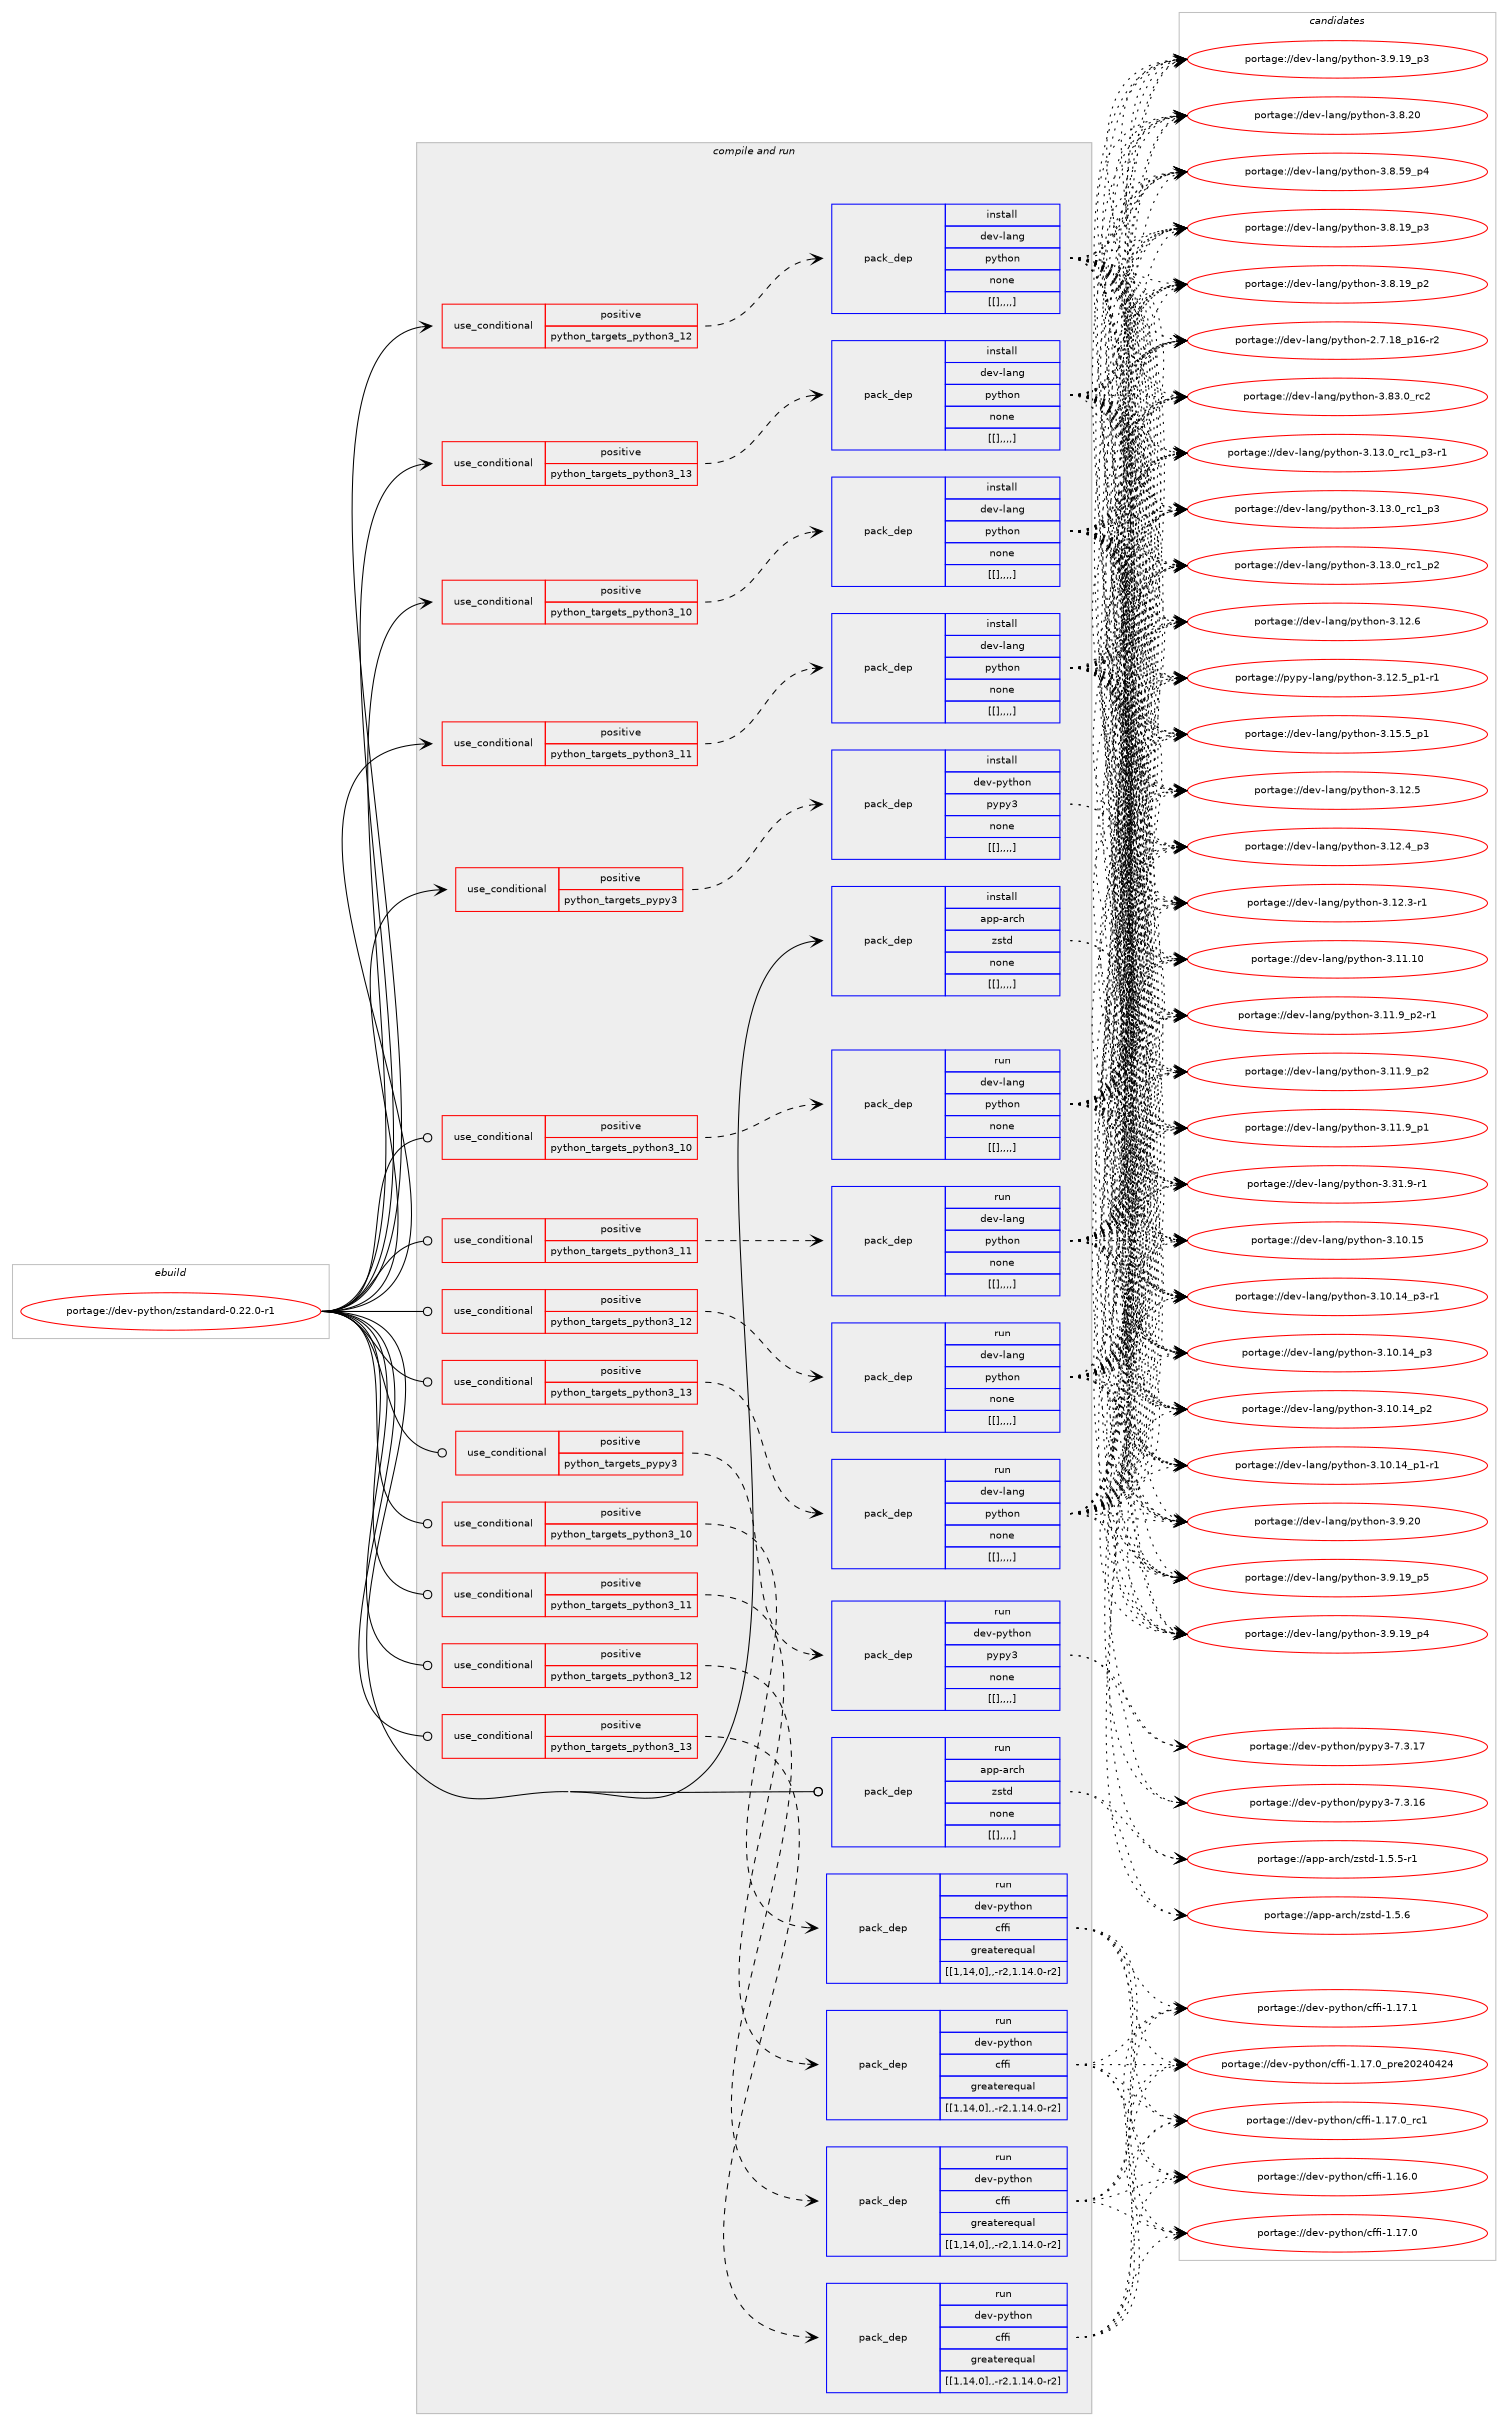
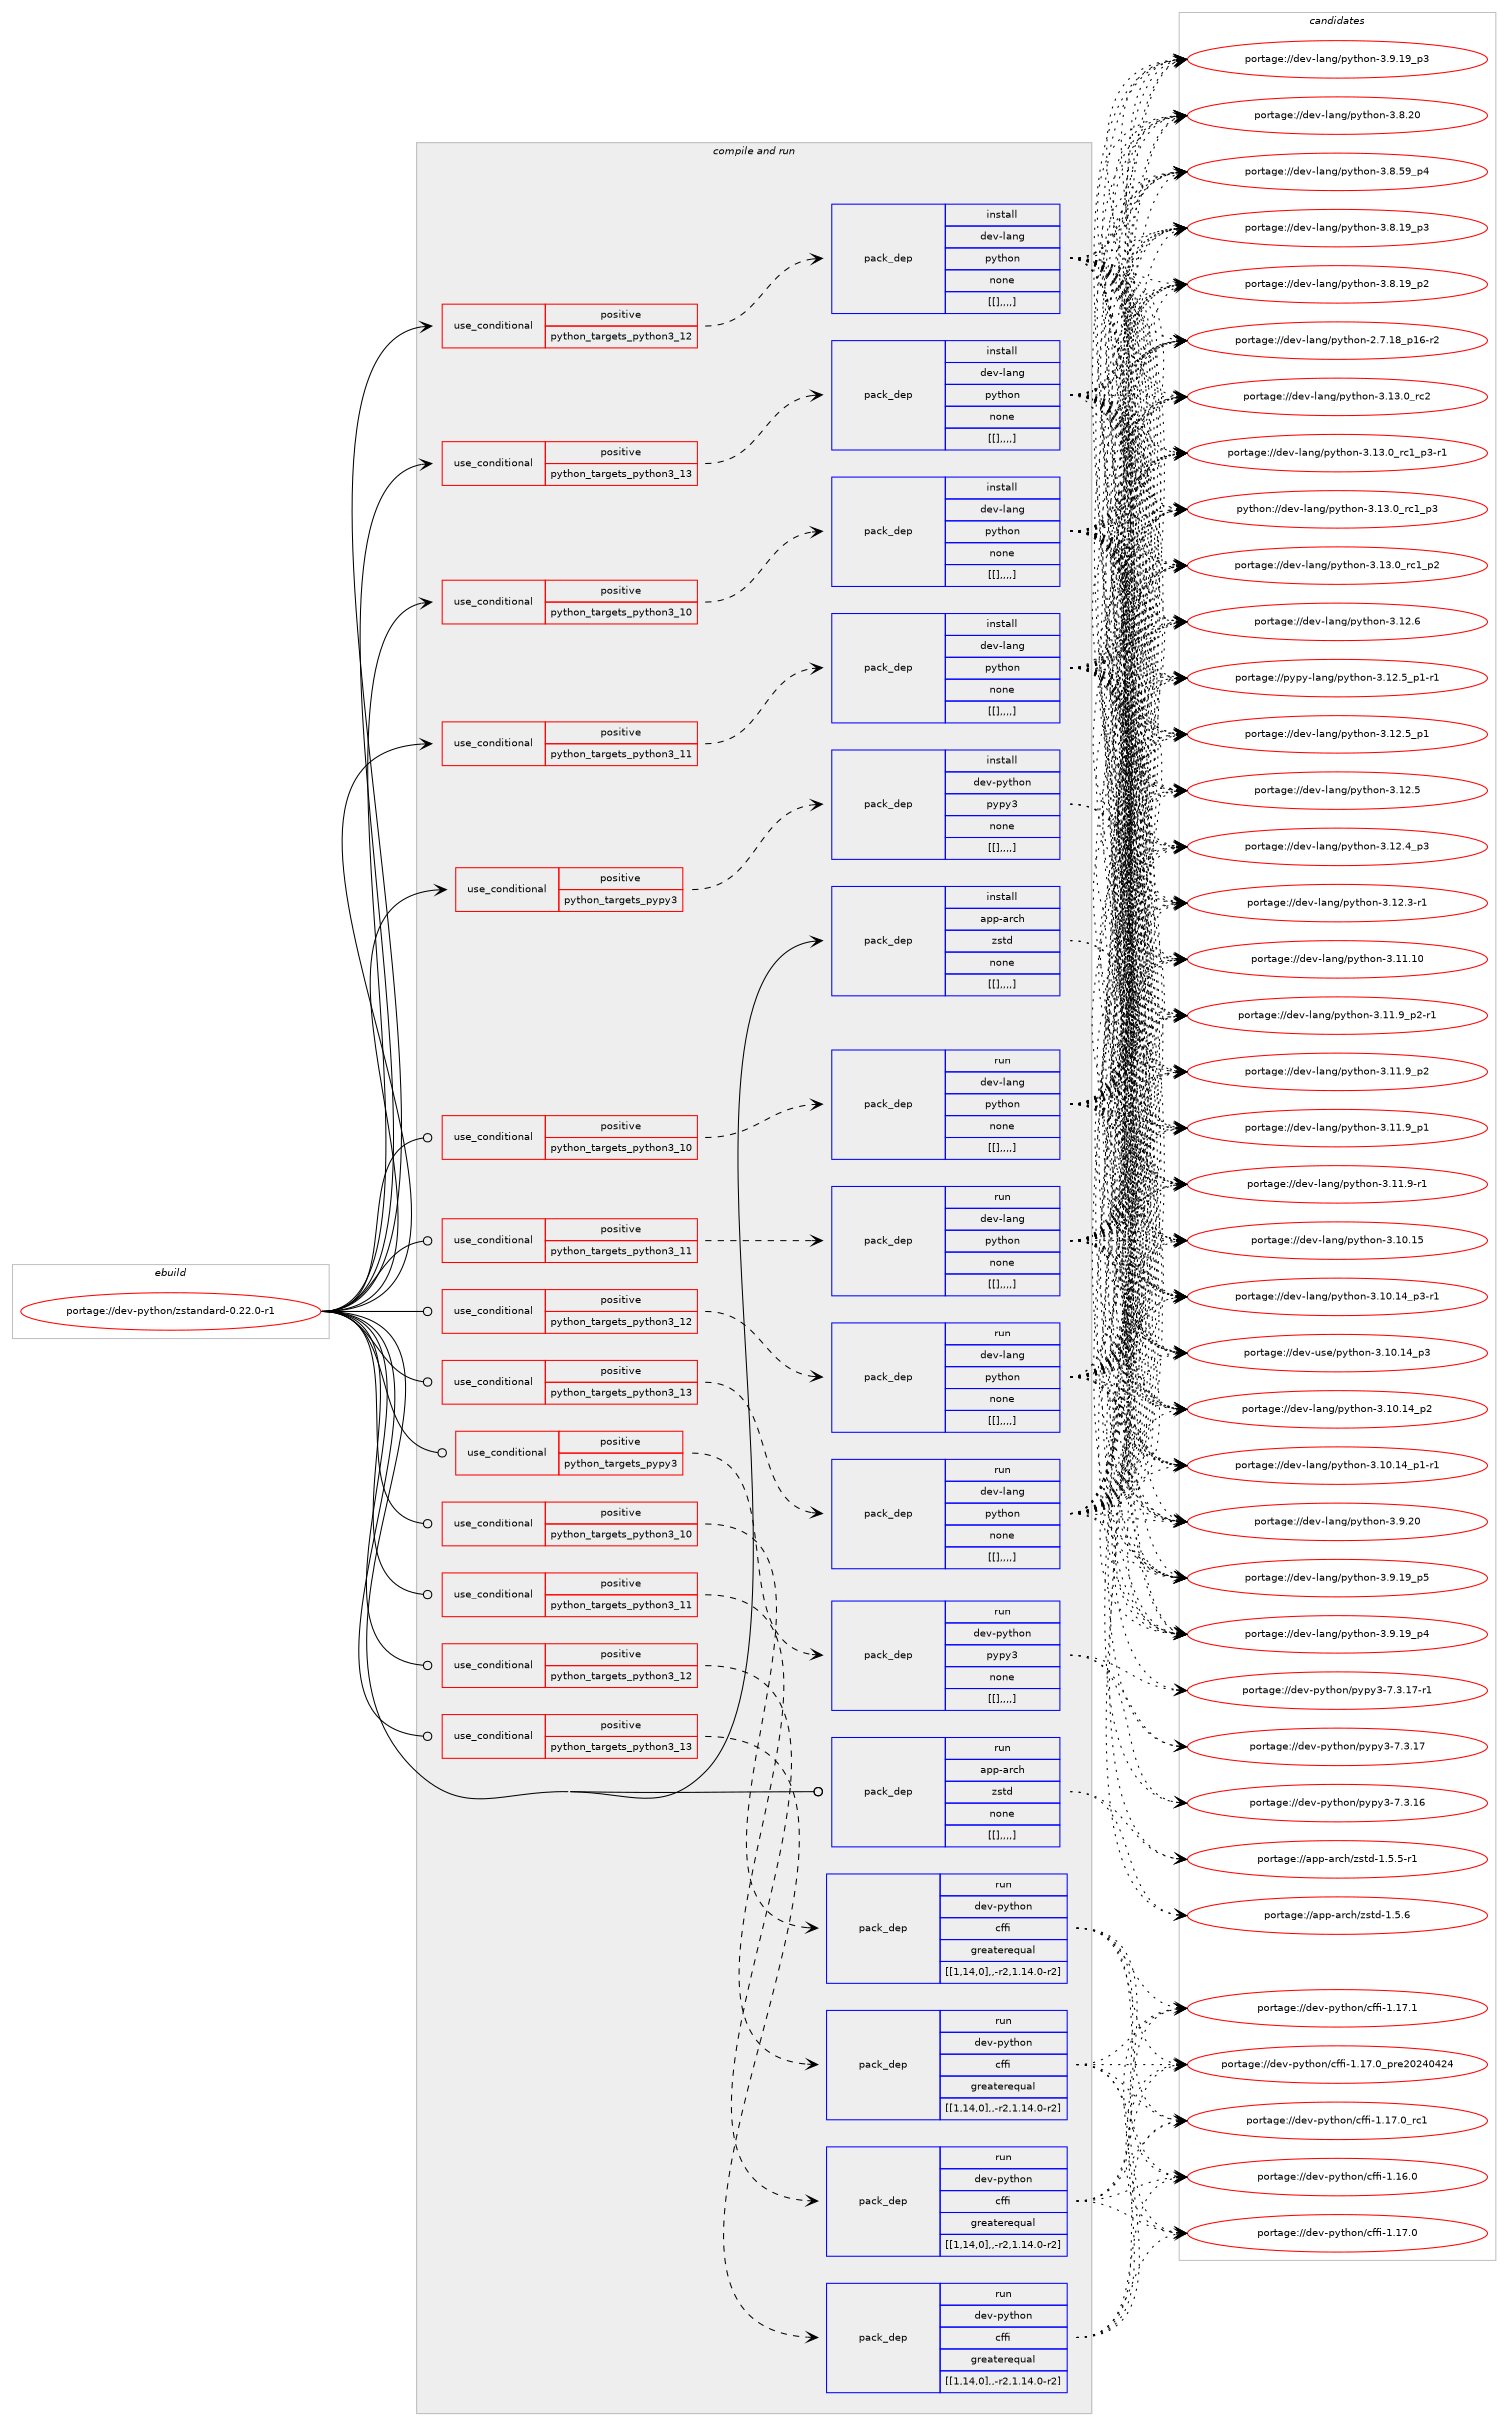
(1338, 397) -> (1338, 397)
(1338, 509) -> (1338, 509)
(1338, 734) -> (1338, 734)
(1338, 1184) -> (1338, 1184)
(1338, 1353) -> (1338, 1353)
none -> (1338, 1691)
